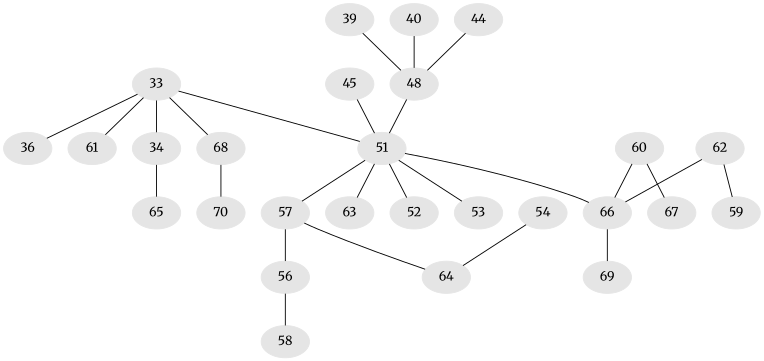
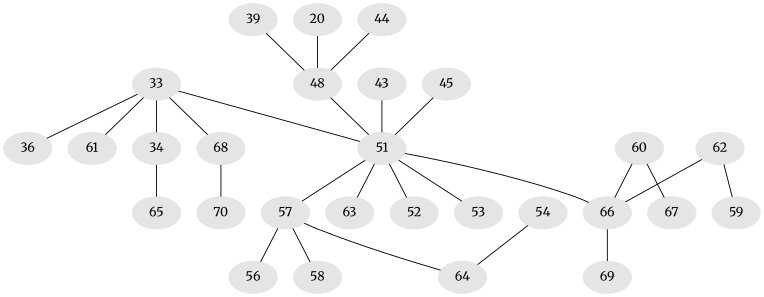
(414, 20) -> (318, 20)
none -> (382, 84)
(285, 310) -> (301, 245)
